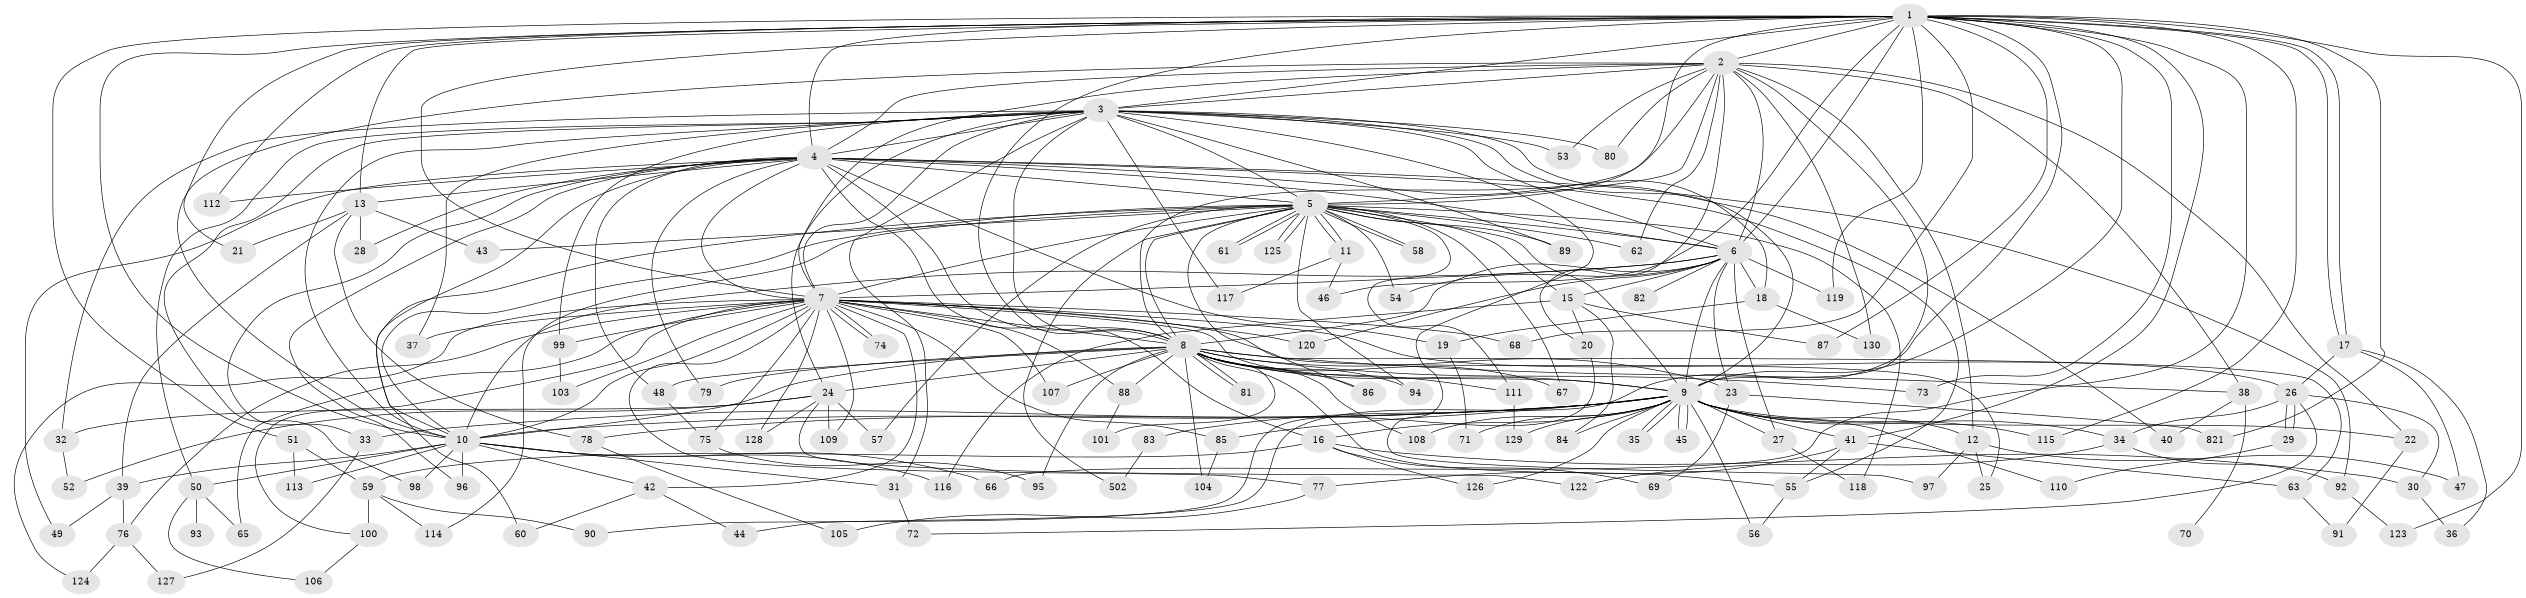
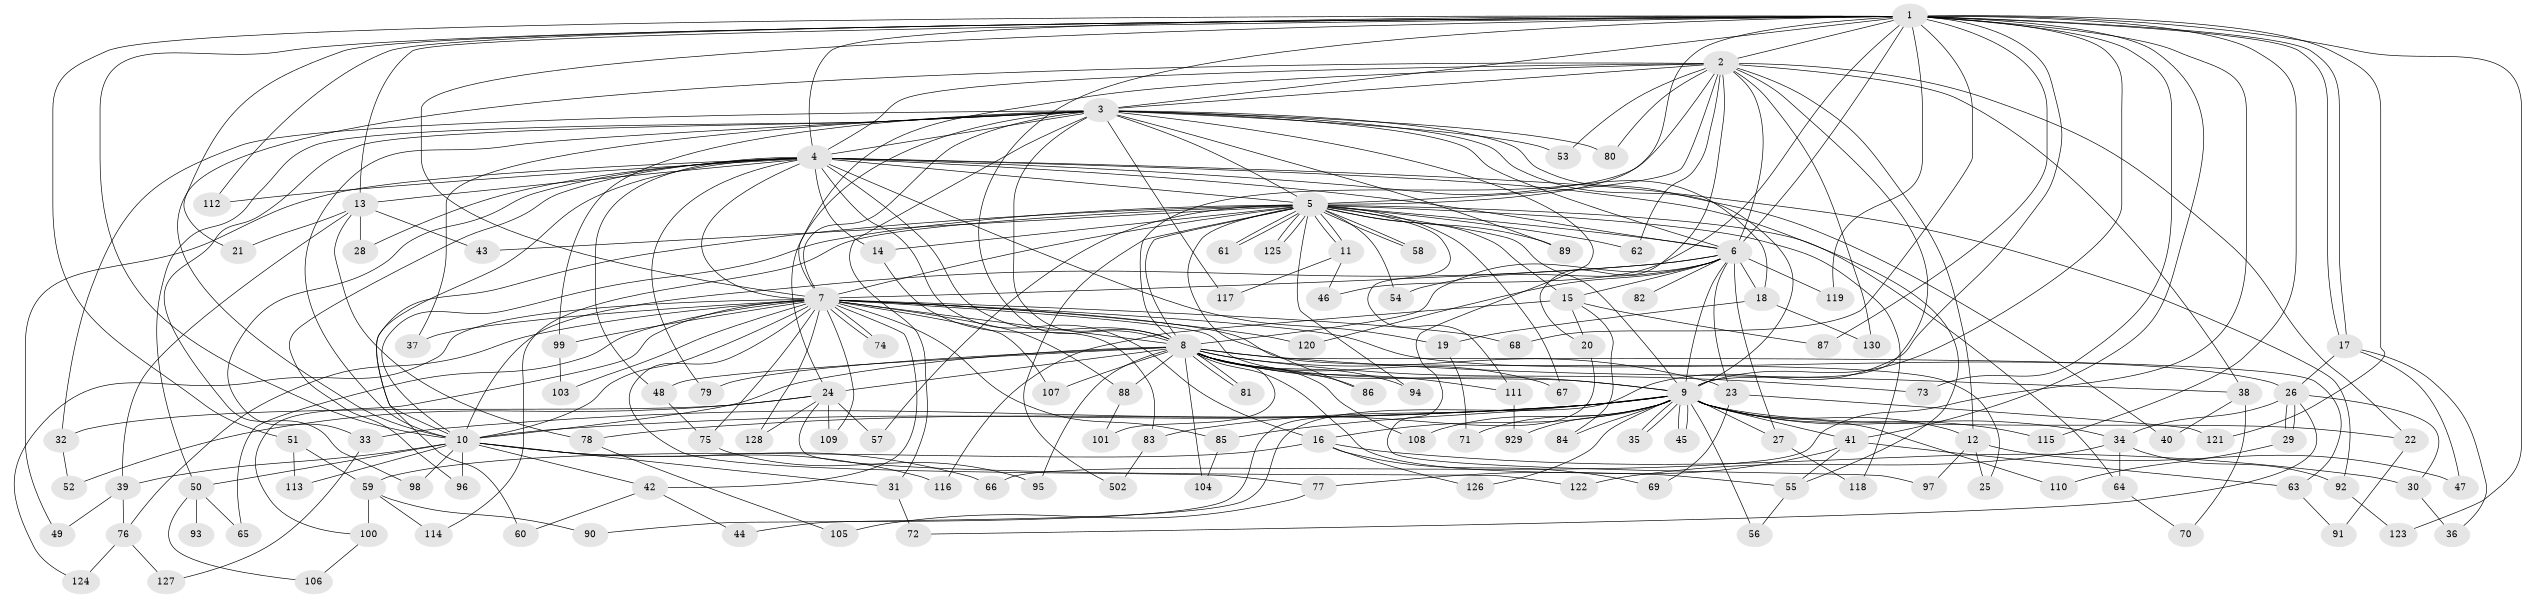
none -> (878, 252)
(1514, 441) -> (1514, 441)
(2216, 441) -> (2216, 441)
none -> (2120, 488)
